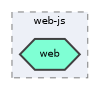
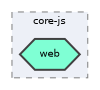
(50, 21) -> (50, 21)
